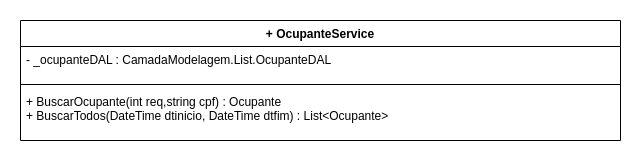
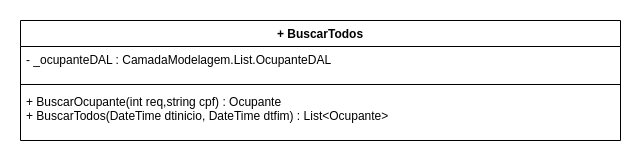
(320, 34) -> (320, 34)
